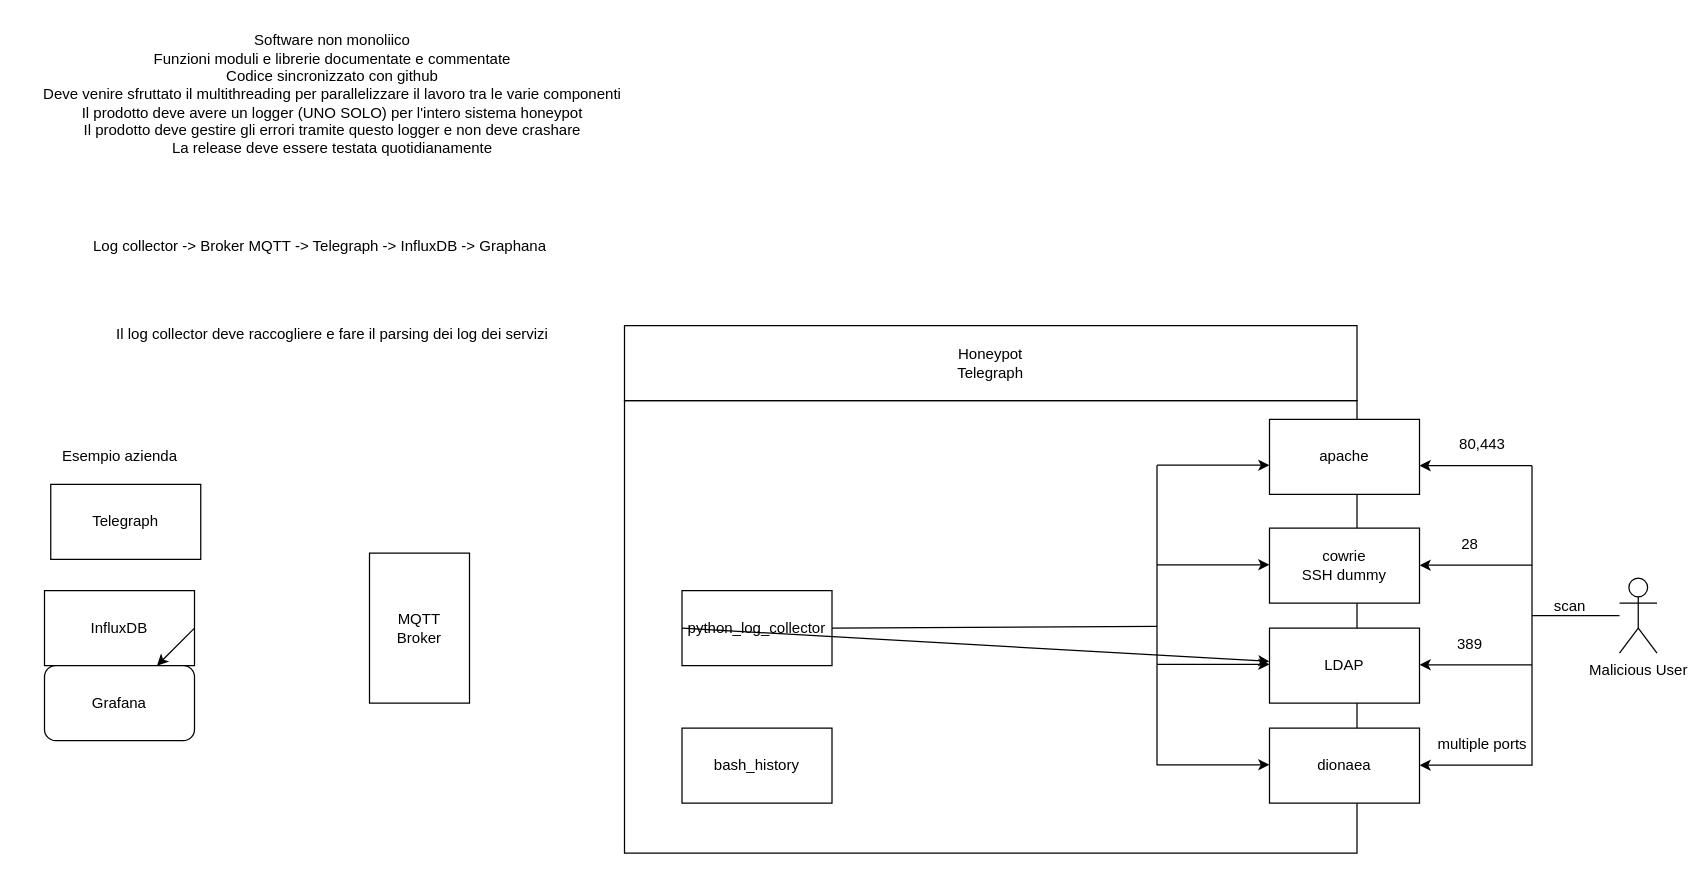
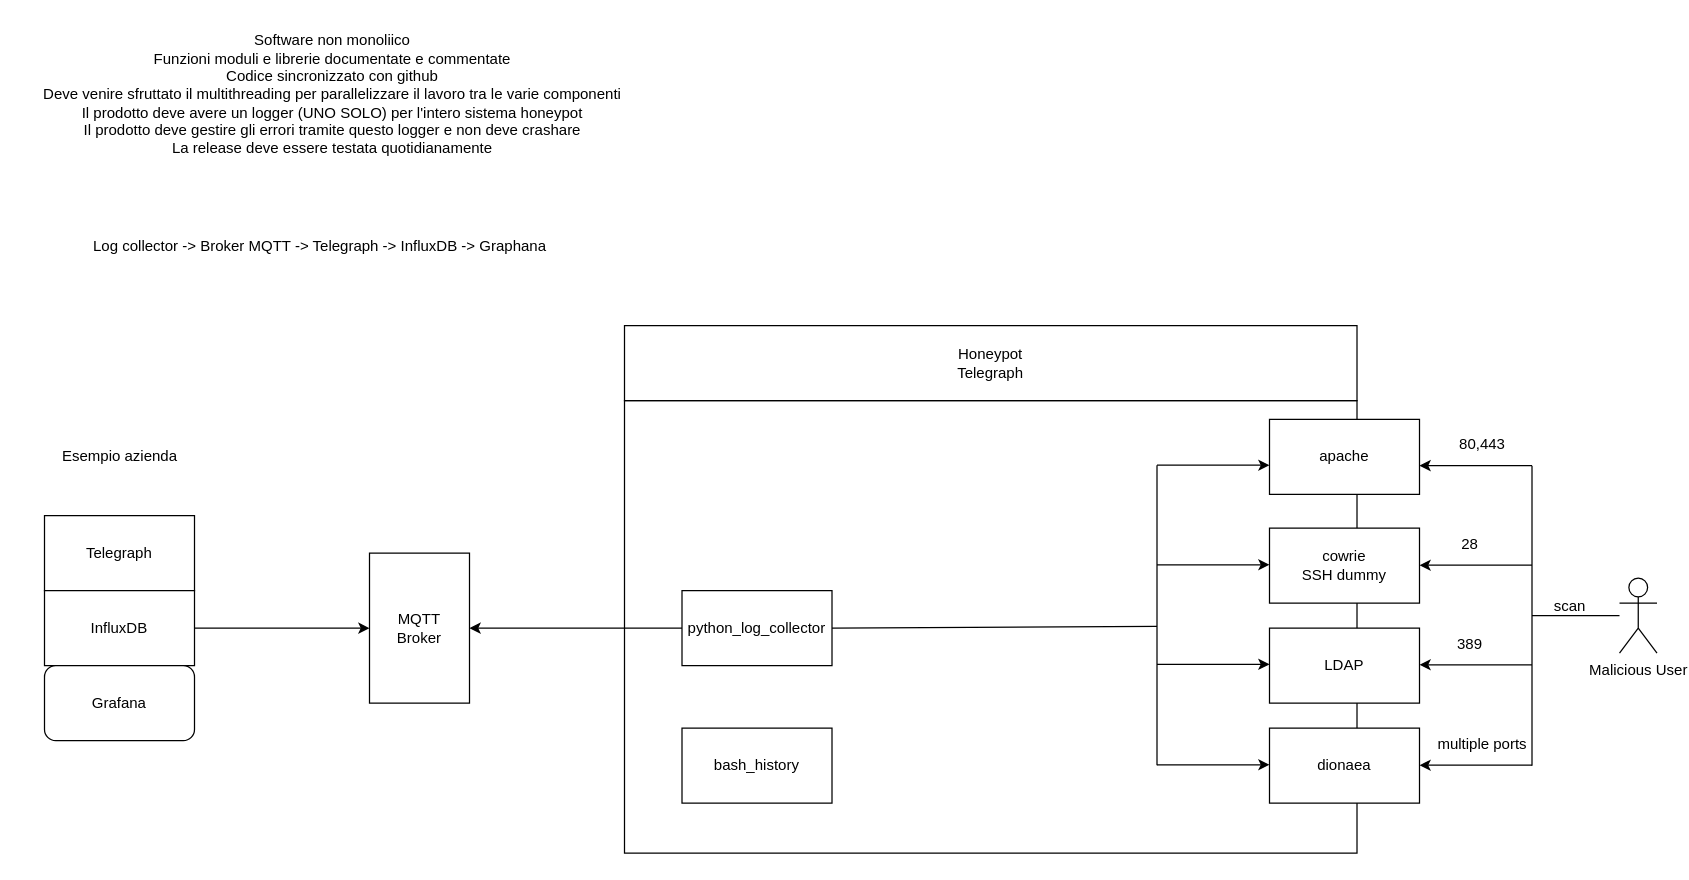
(332, 334) -> none
(126, 522) -> (119, 553)
(179, 644) -> (277, 628)
(972, 645) -> (580, 628)
